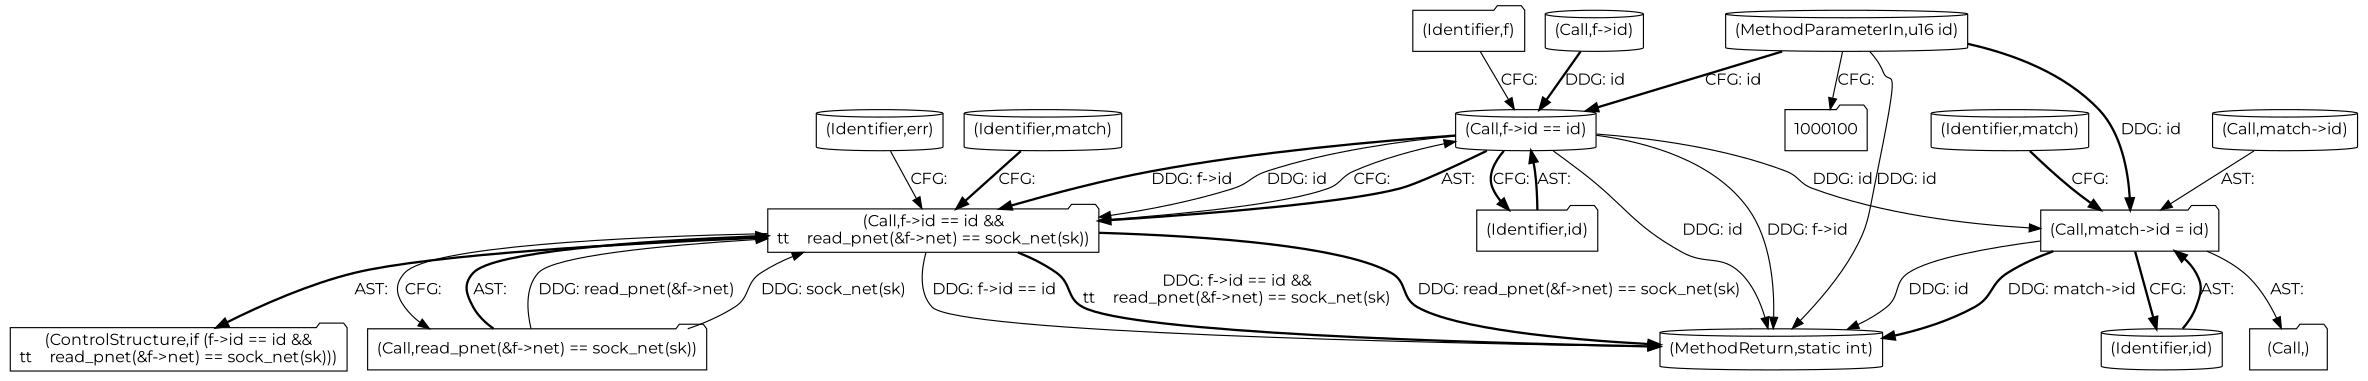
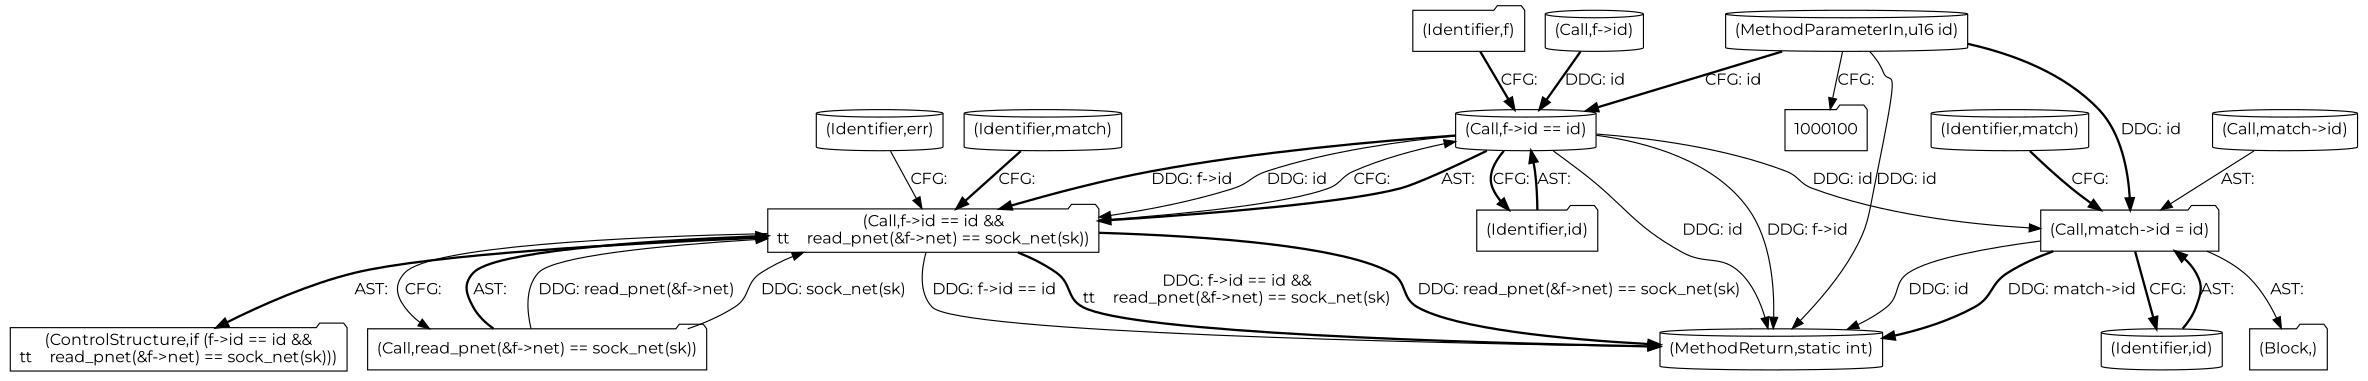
(1494, 75) -> (1494, 75)
(2288, 349) -> (2288, 349)
